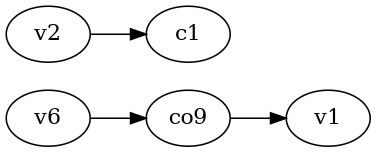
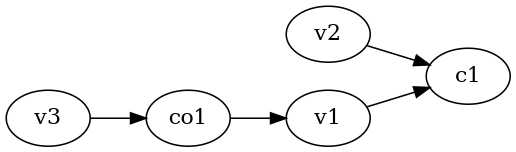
none -> (391, 99)
(48, 118) -> (48, 118)
(188, 118) -> (188, 118)
